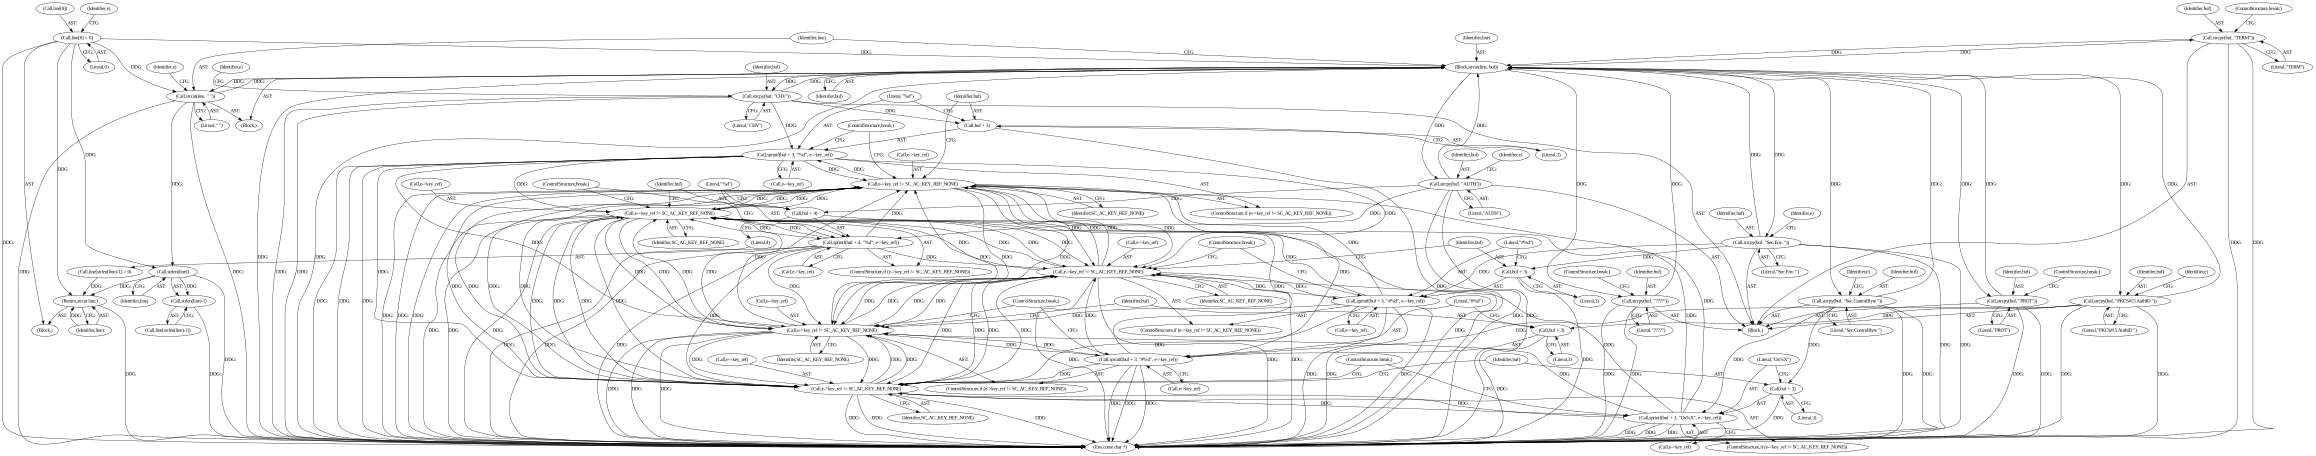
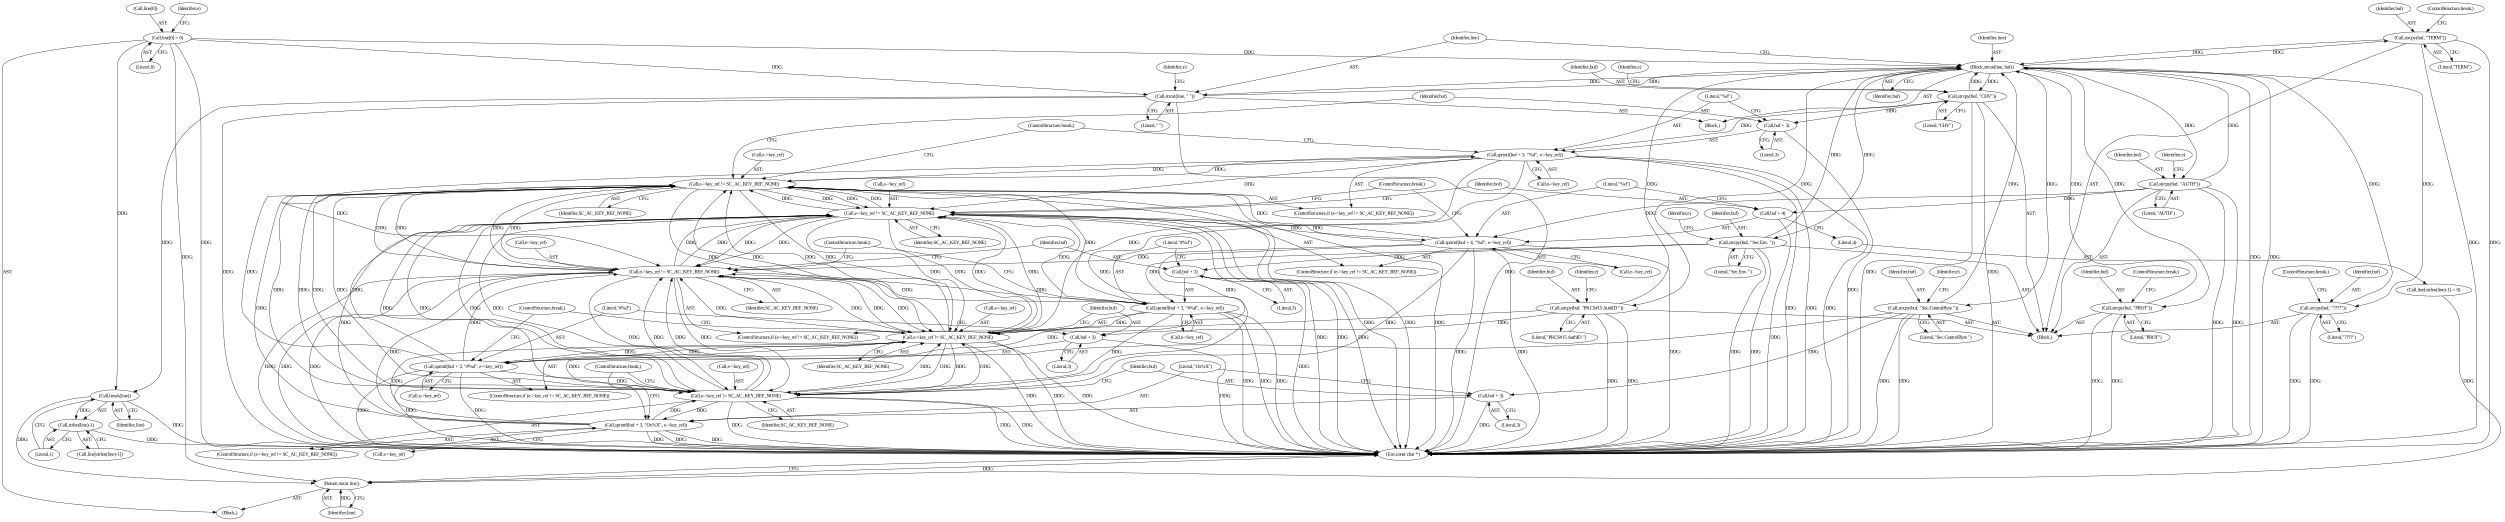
(173, 272) -> (115, 396)
none -> (44, 454)
none -> (874, 464)
